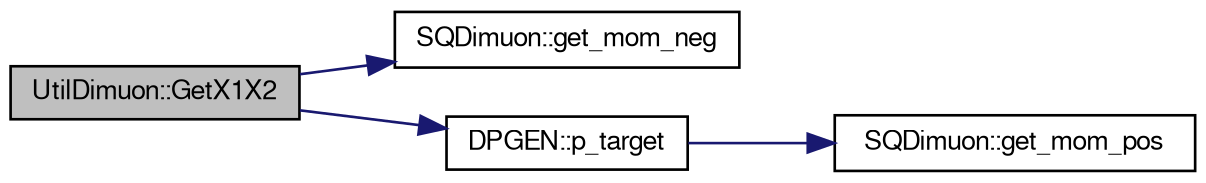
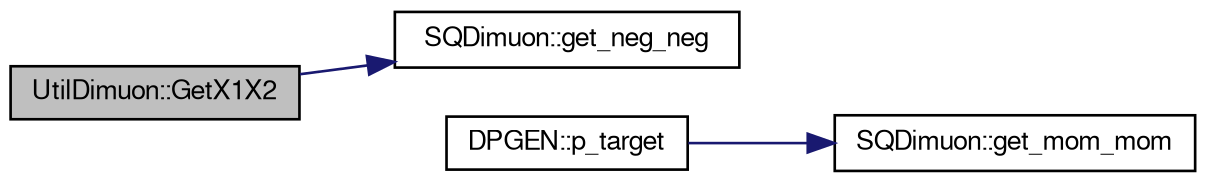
(567, 40) -> (567, 40)
(360, 118) -> none
(1015, 143) -> (1015, 143)
